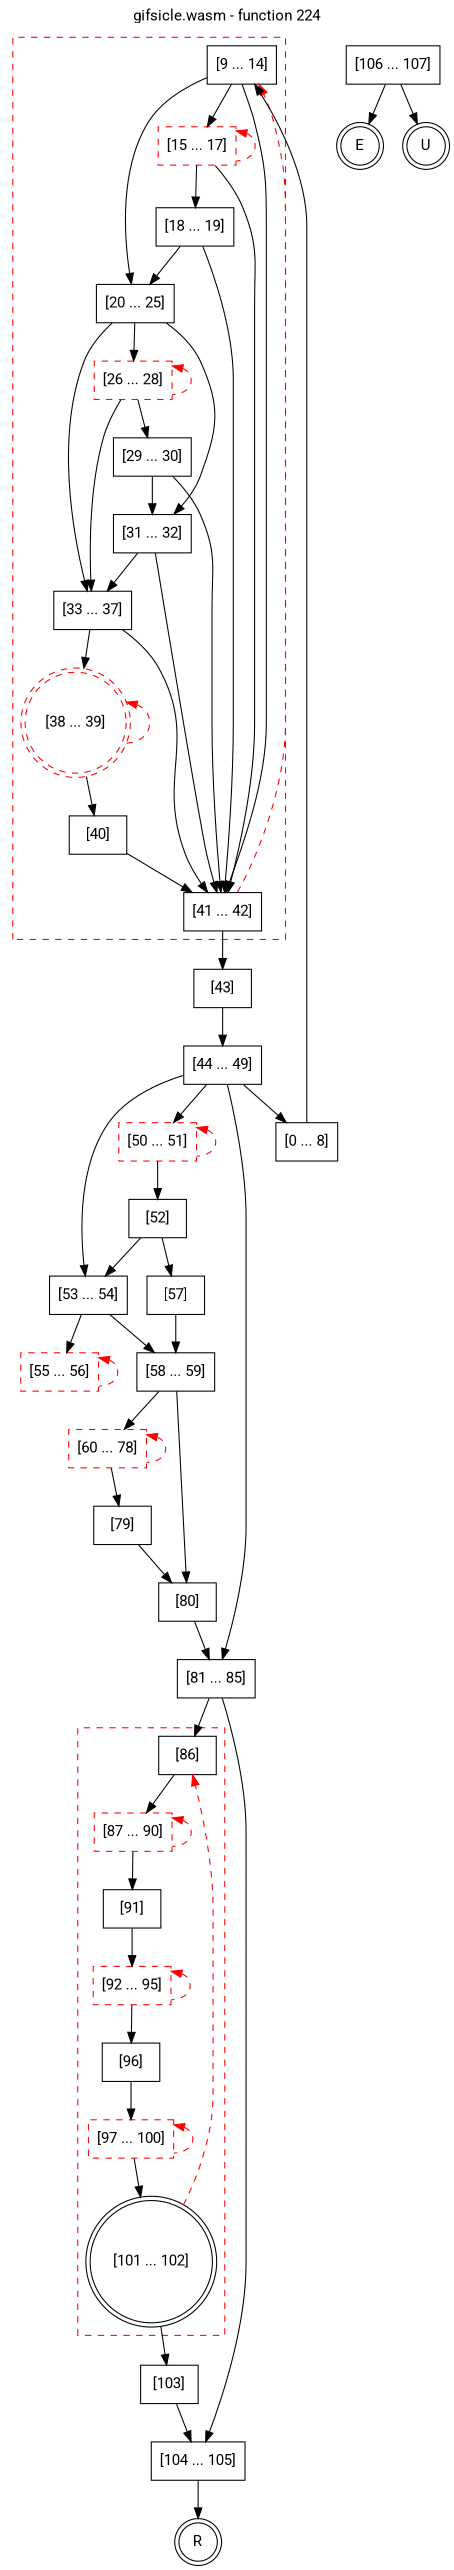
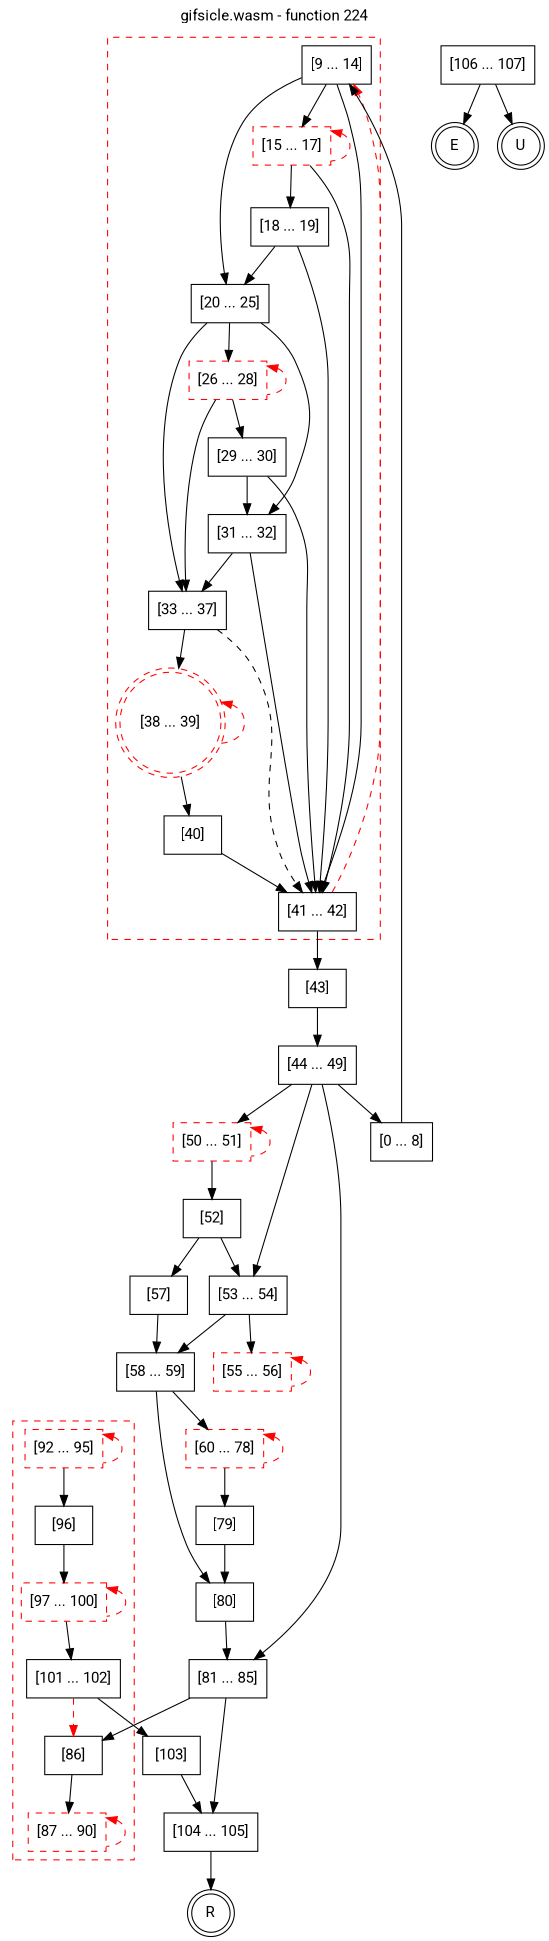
(176, 750) -> (271, 750)
(132, 1909) -> none
(151, 2262) -> (74, 1679)
